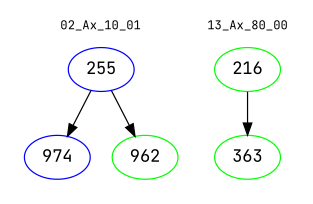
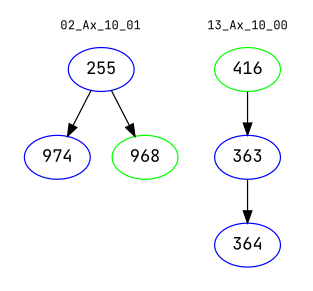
(248, 26) -> (248, 26)
(248, 70) -> (248, 70)
(145, 157) -> (145, 157)
(248, 157) -> (248, 157)
none -> (248, 245)
